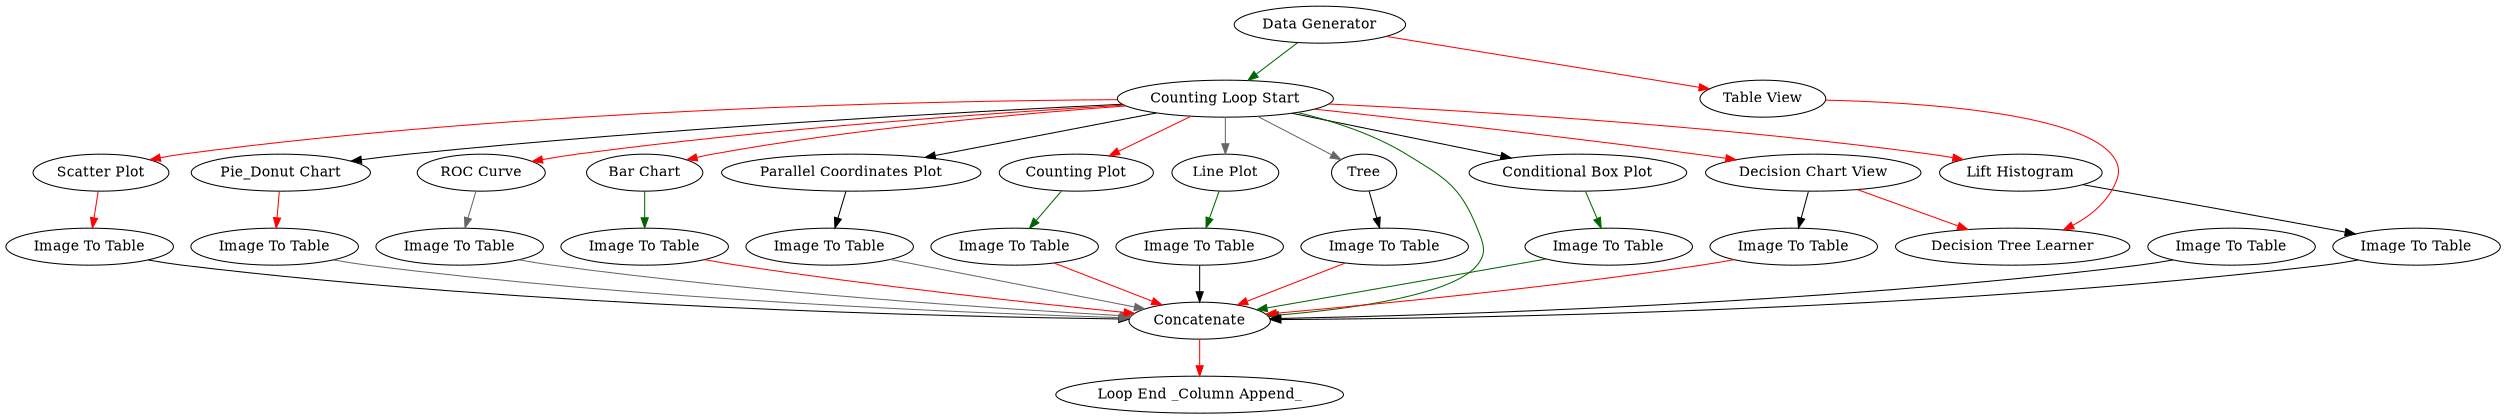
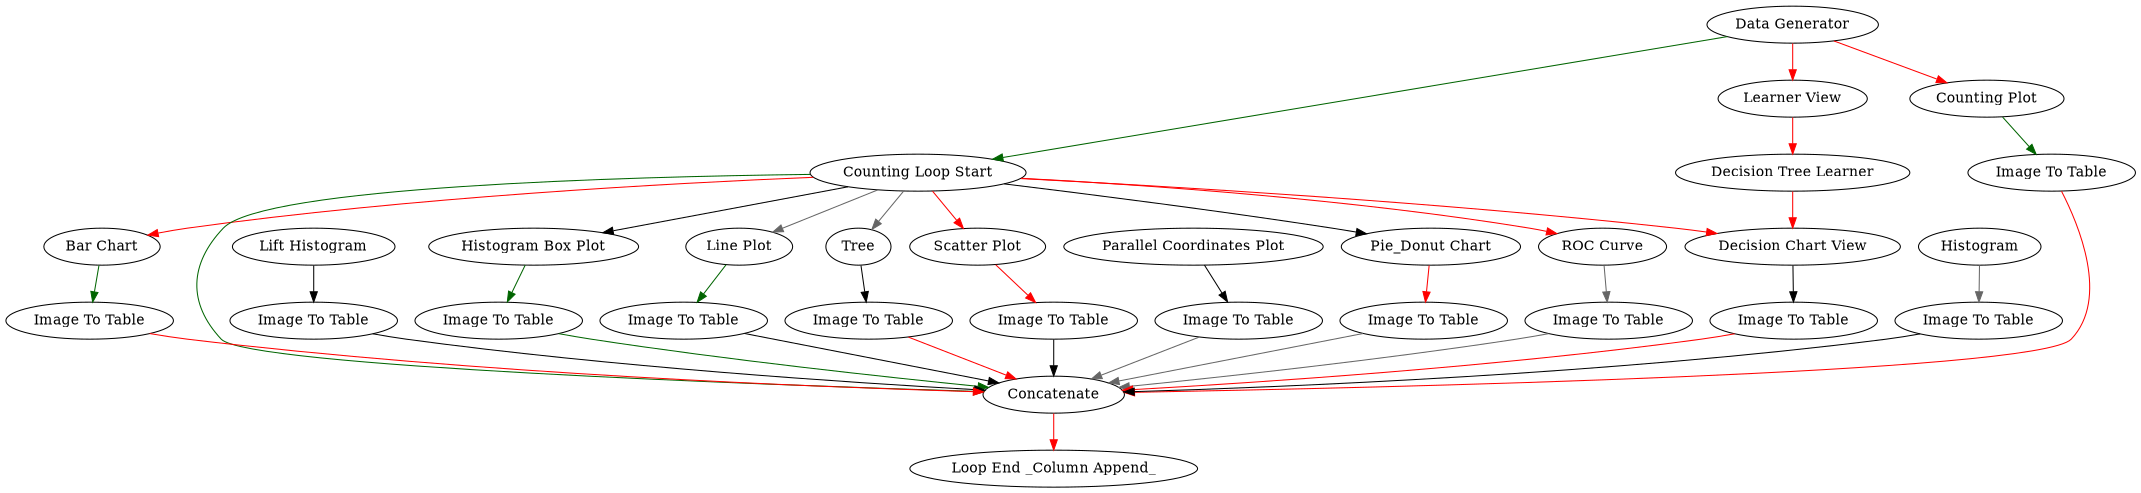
(1763, 99) -> (1793, 99)
(1642, 124) -> none
(1046, 134) -> none
(1155, 134) -> (1885, 60)
(1578, 173) -> (534, 247)
(1908, 208) -> (1793, 205)
none -> (1980, 247)
